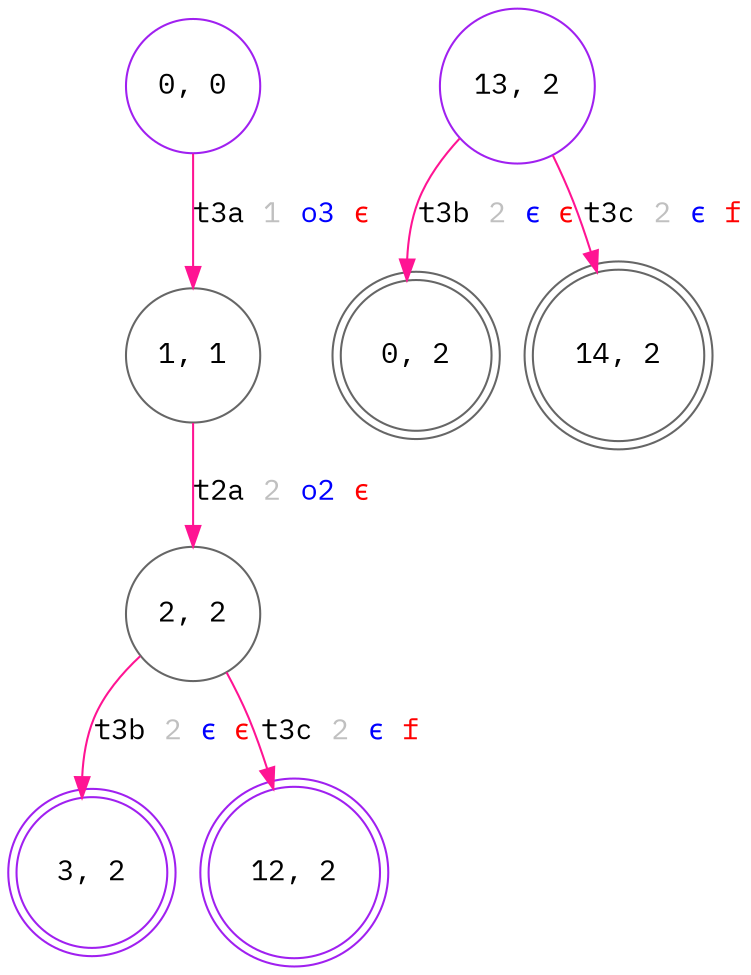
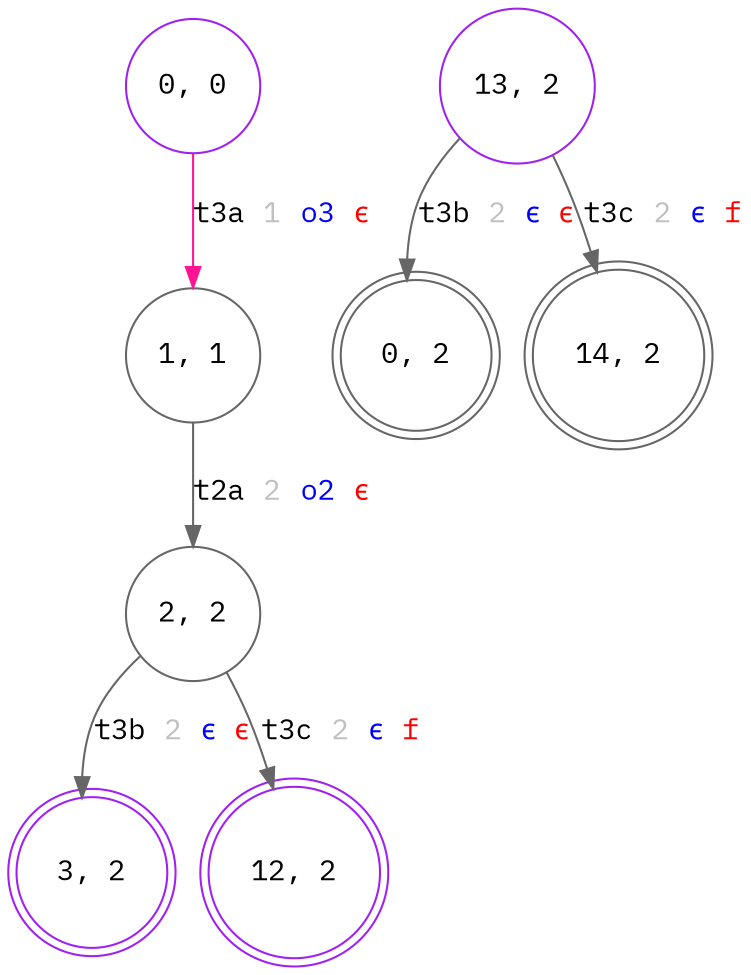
(421, 194) -> (421, 194)
(574, 203) -> (574, 203)
(193, 474) -> (193, 474)
(98, 710) -> (98, 710)
(249, 720) -> (249, 720)
